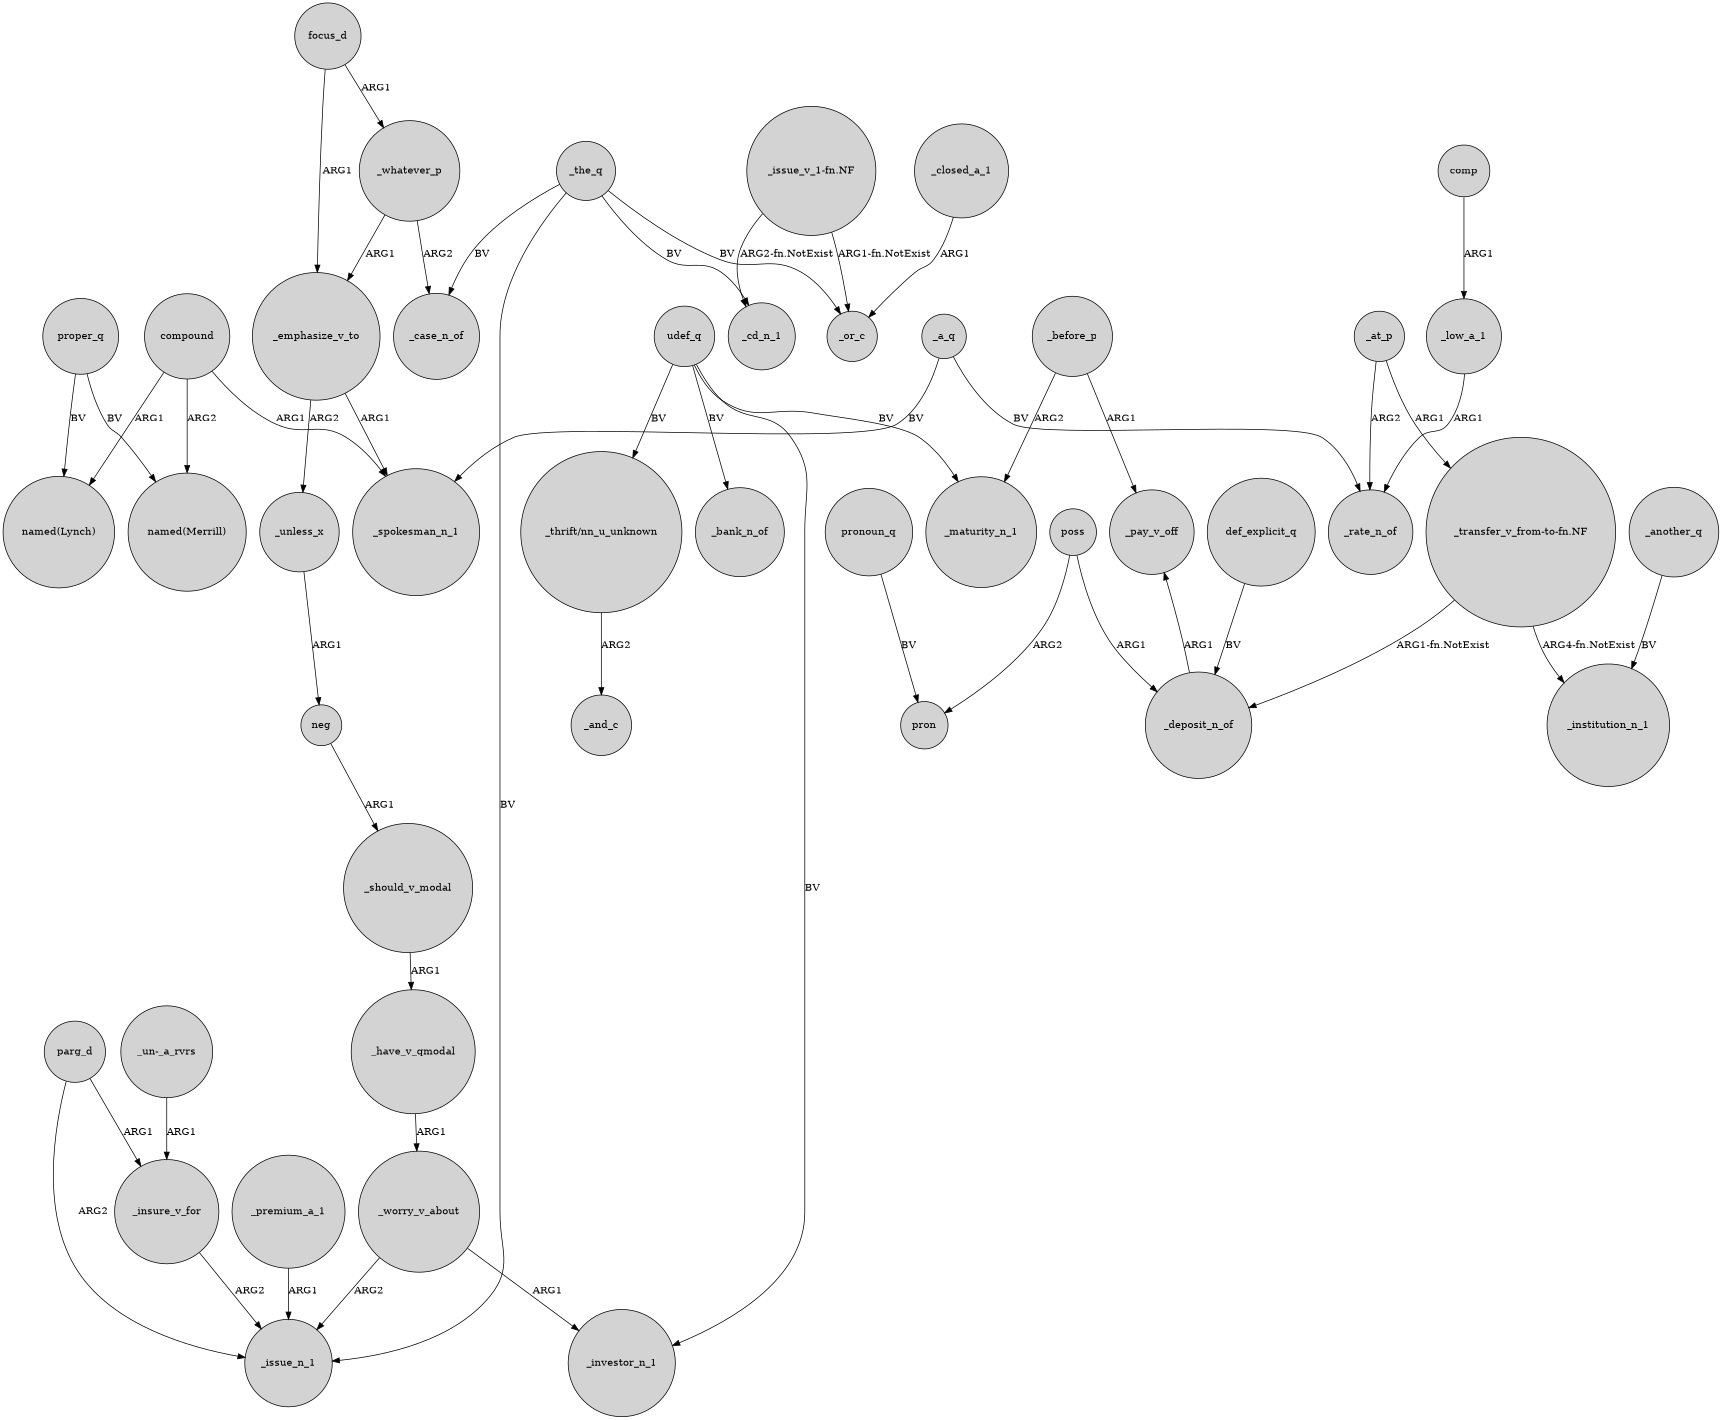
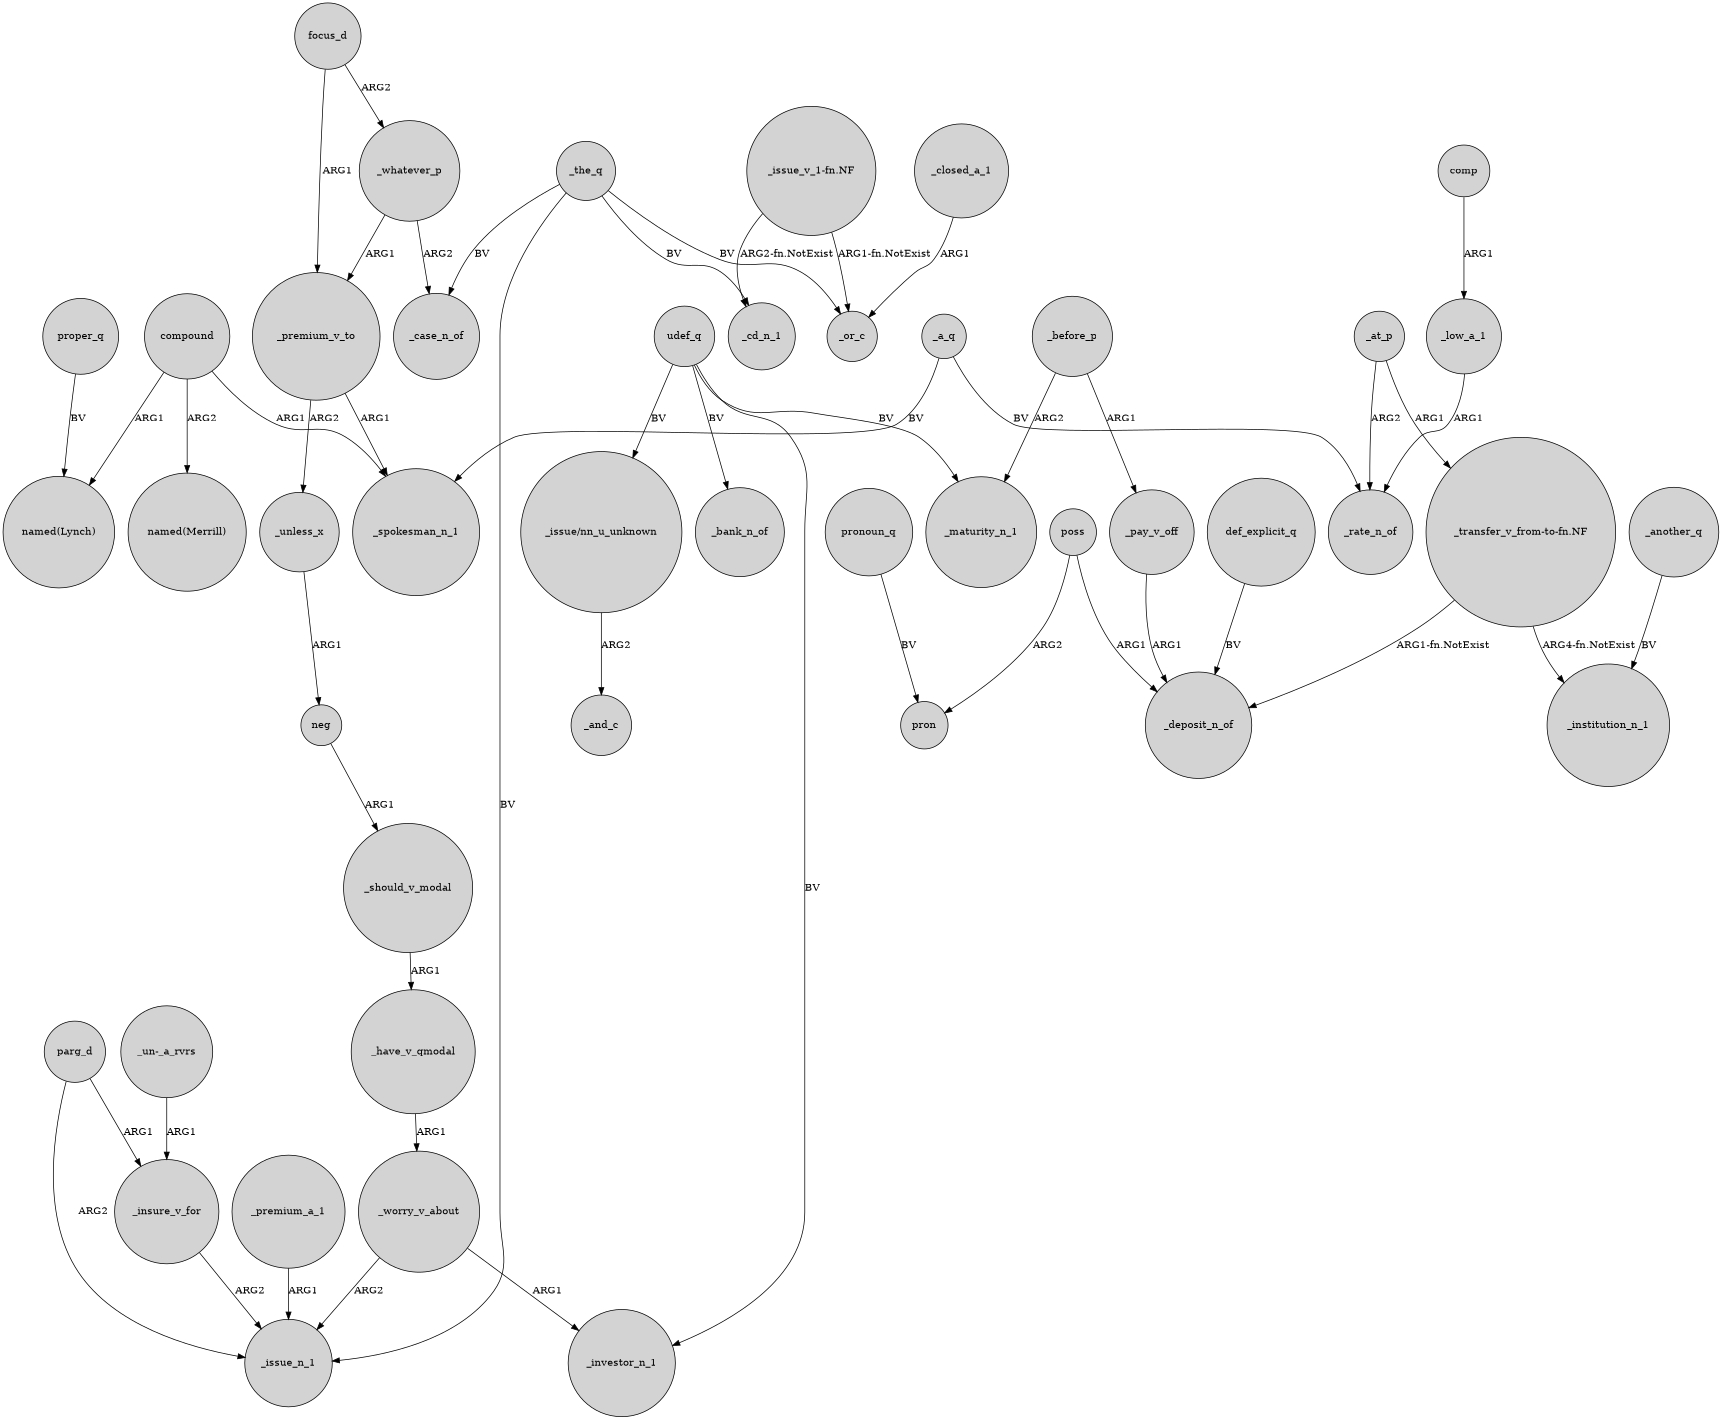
(376, 88) -> (376, 88)
(316, 336) -> (316, 336)
(111, 429) -> none
(601, 532) -> (601, 532)
(1179, 626) -> (1148, 626)
